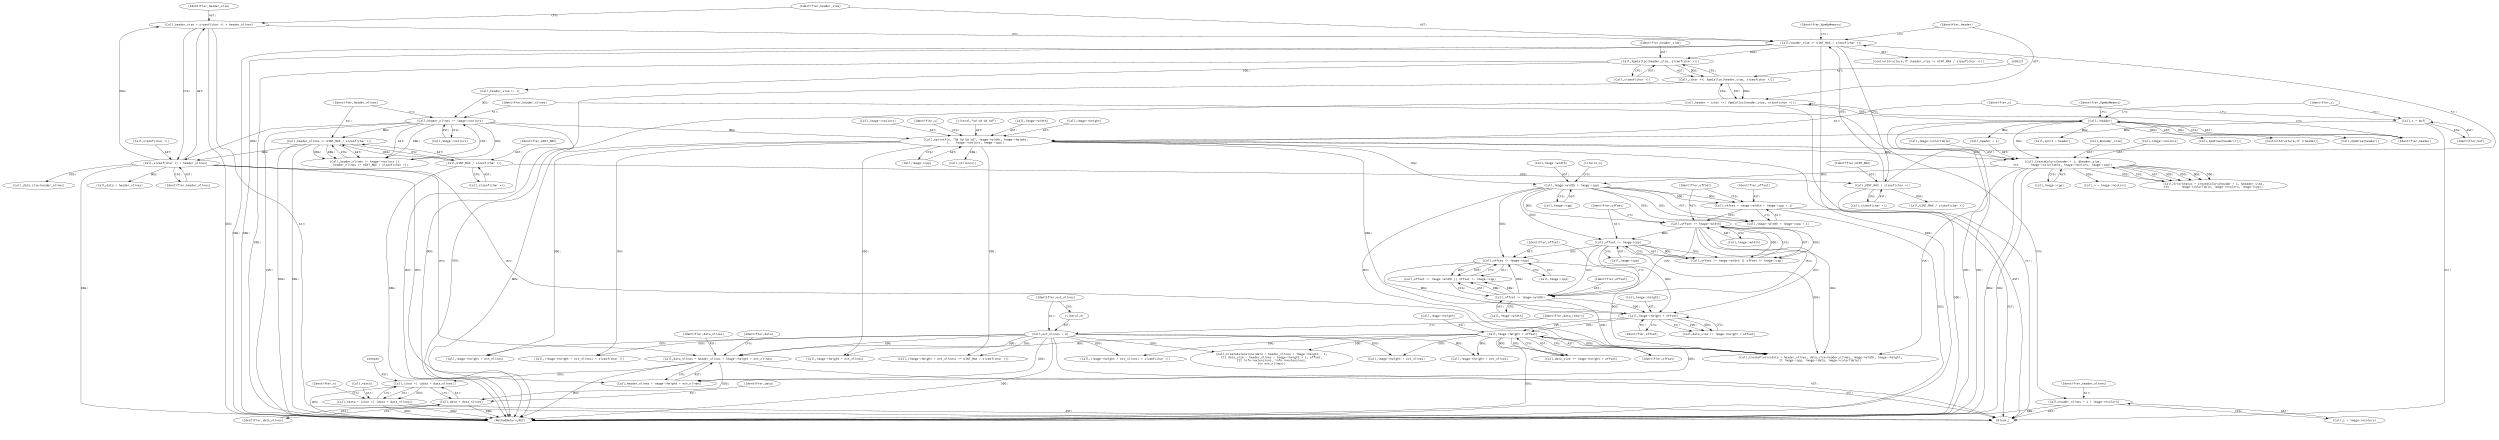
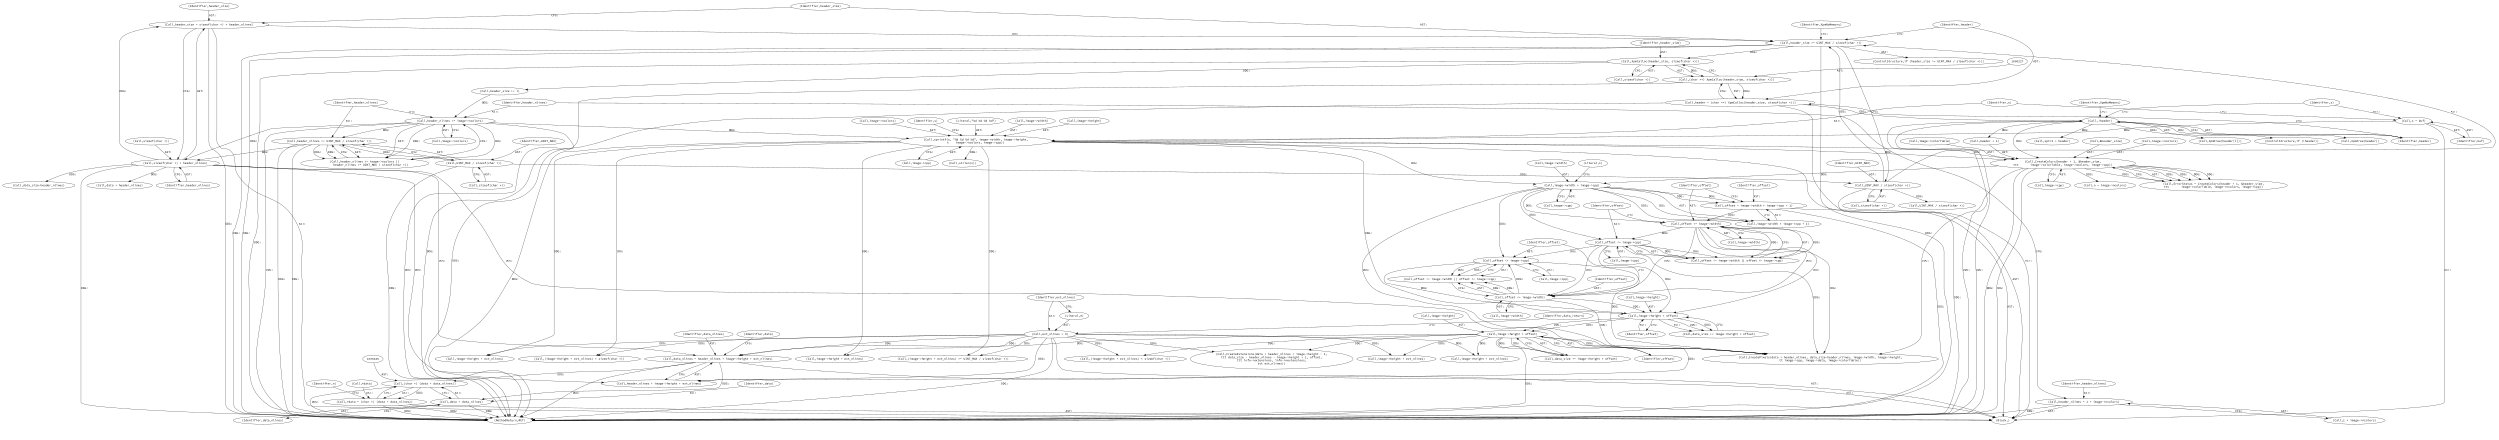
(2458, 130) -> (2458, 130)
